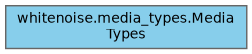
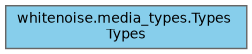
(126, 27) -> (126, 27)
